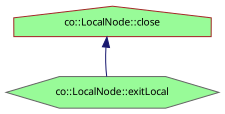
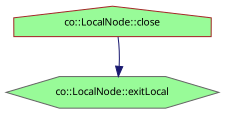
(106, 62) -> (119, 52)
